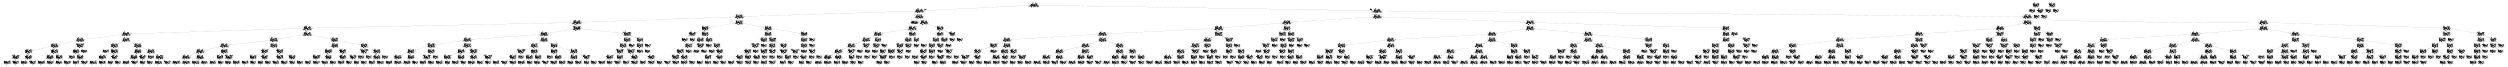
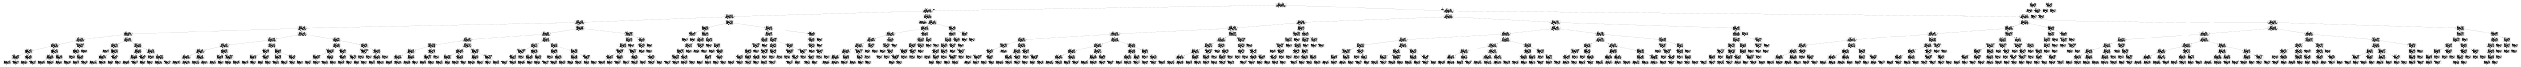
none -> (779, 57)
